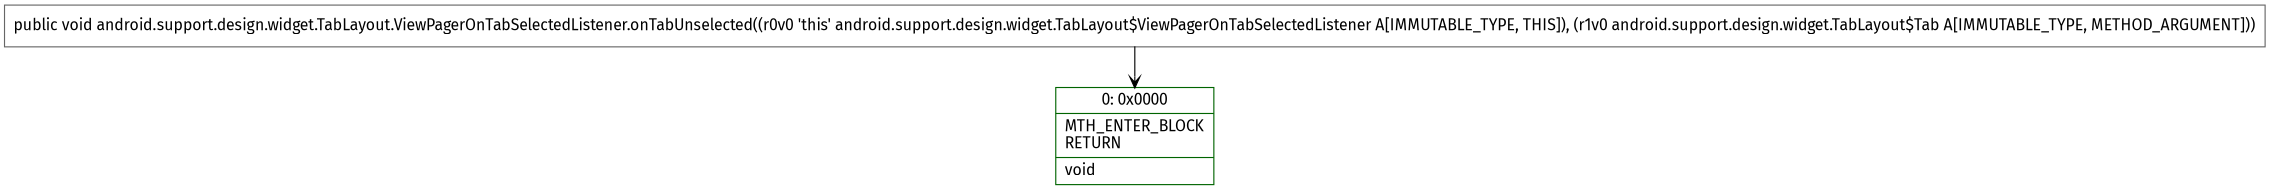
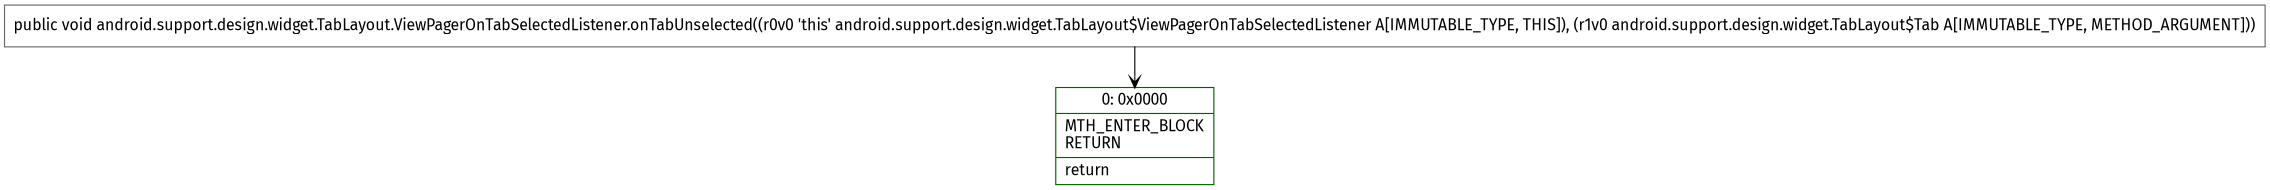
(1081, 171) -> (1087, 171)
